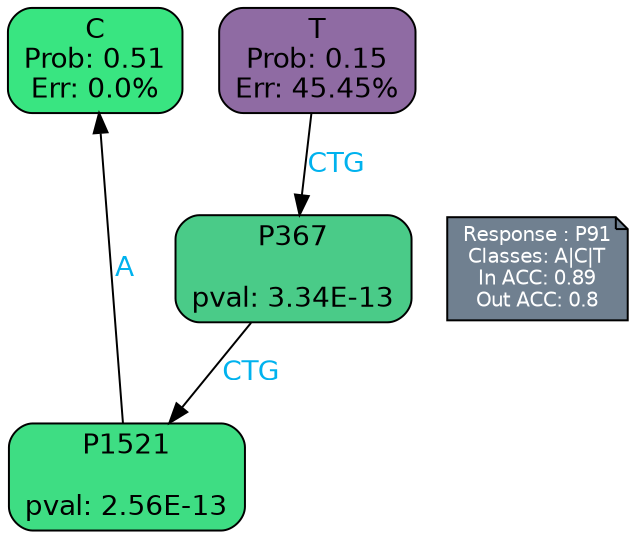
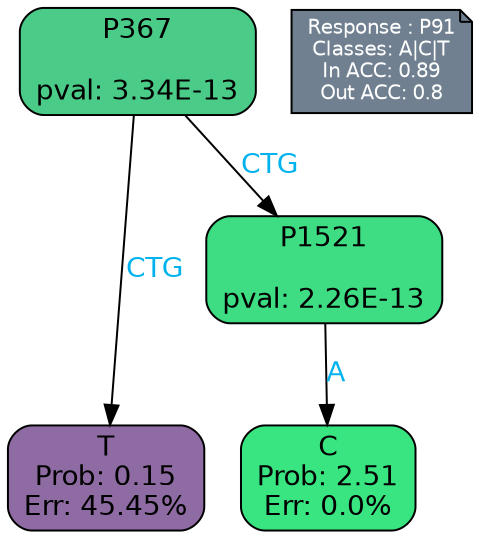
(95, 60) -> (328, 478)
(307, 154) -> (123, 260)
(127, 477) -> (324, 270)
